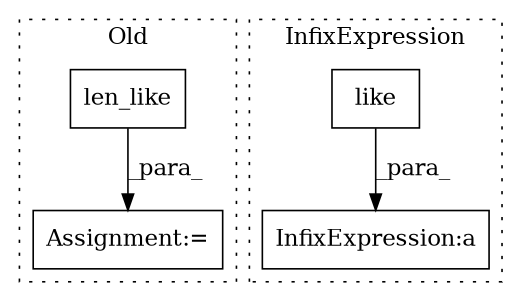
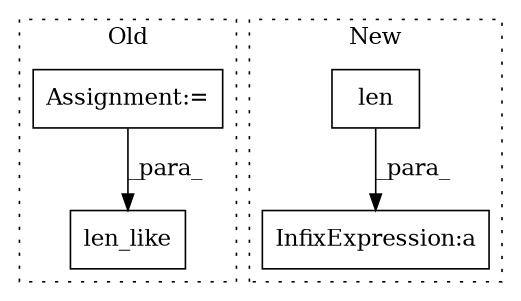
(376, 38) -> (376, 38)
(376, 99) -> (376, 99)
(128, 161) -> (128, 161)
